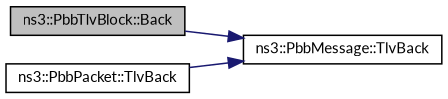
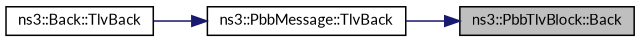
(207, 34) -> (425, 21)
(98, 78) -> (80, 21)
